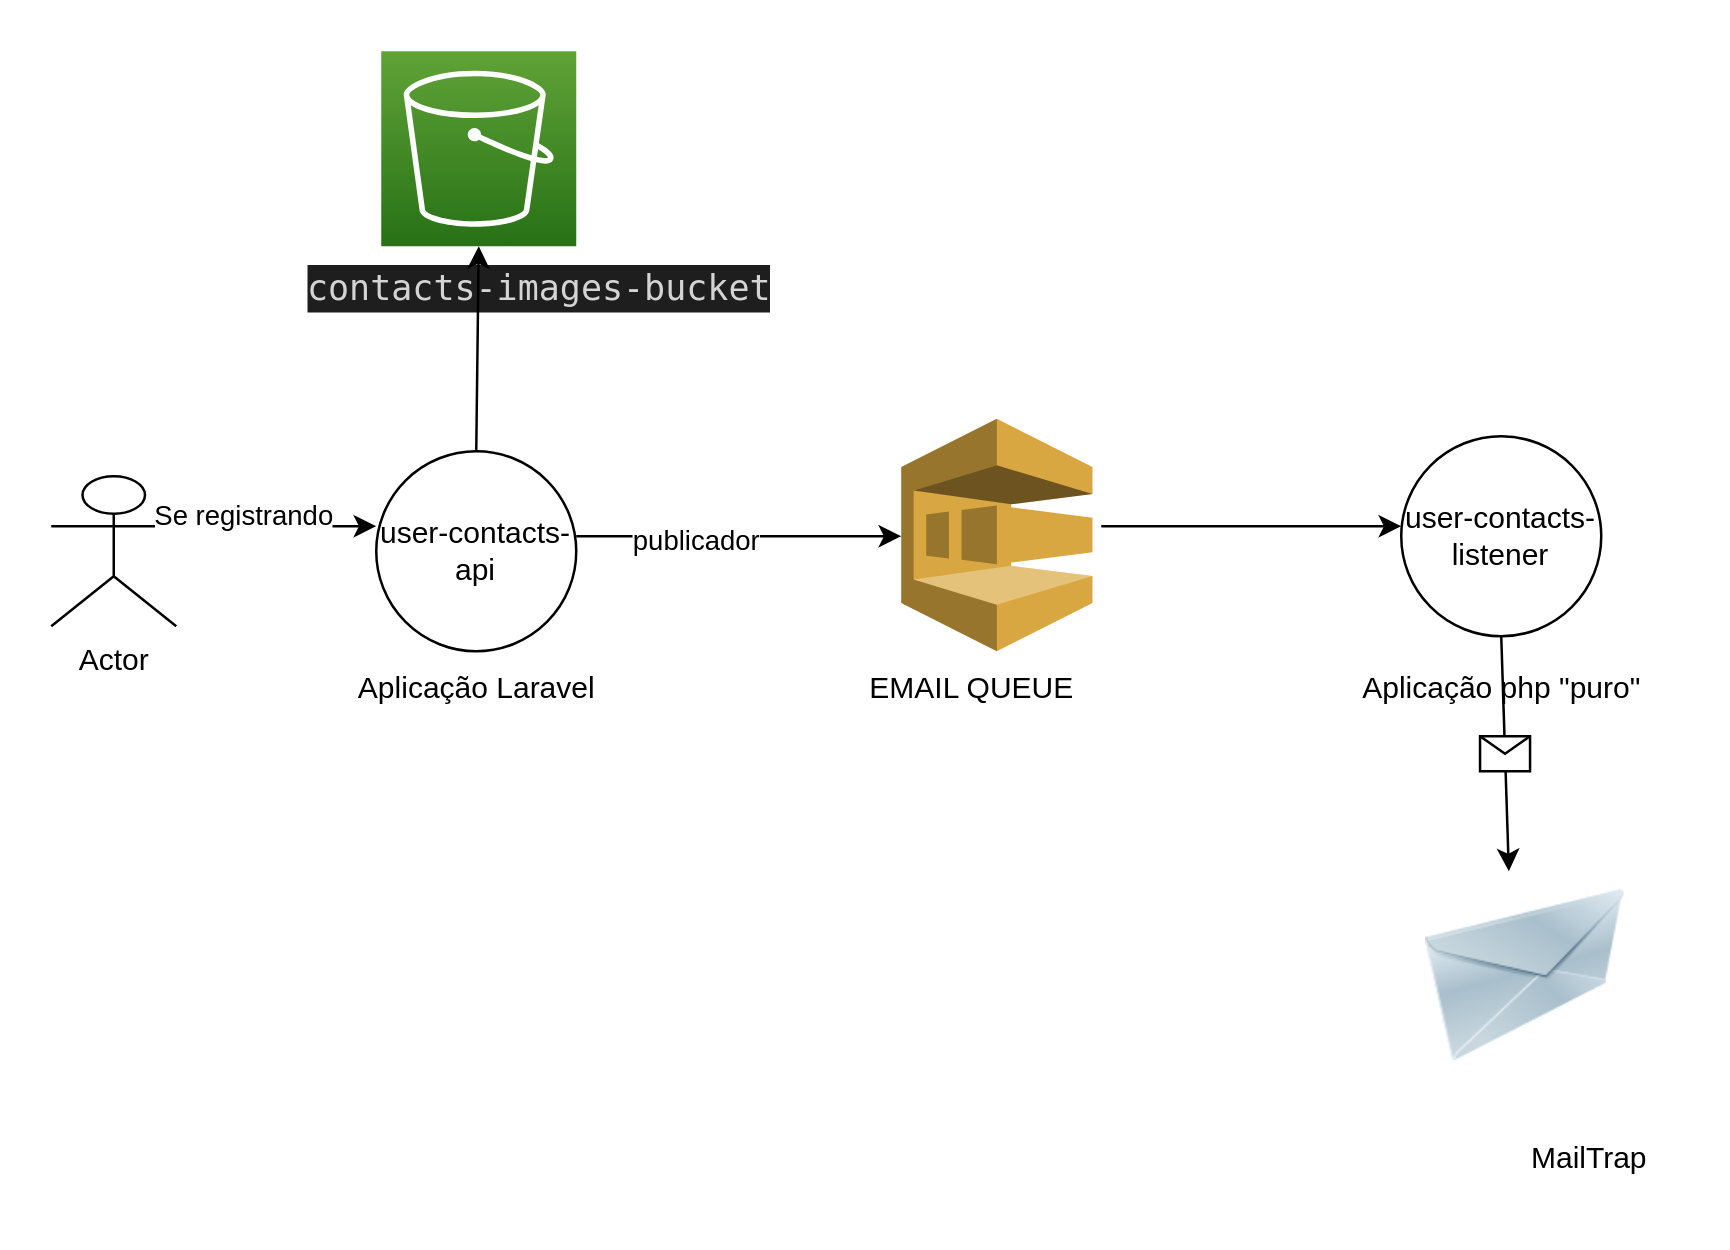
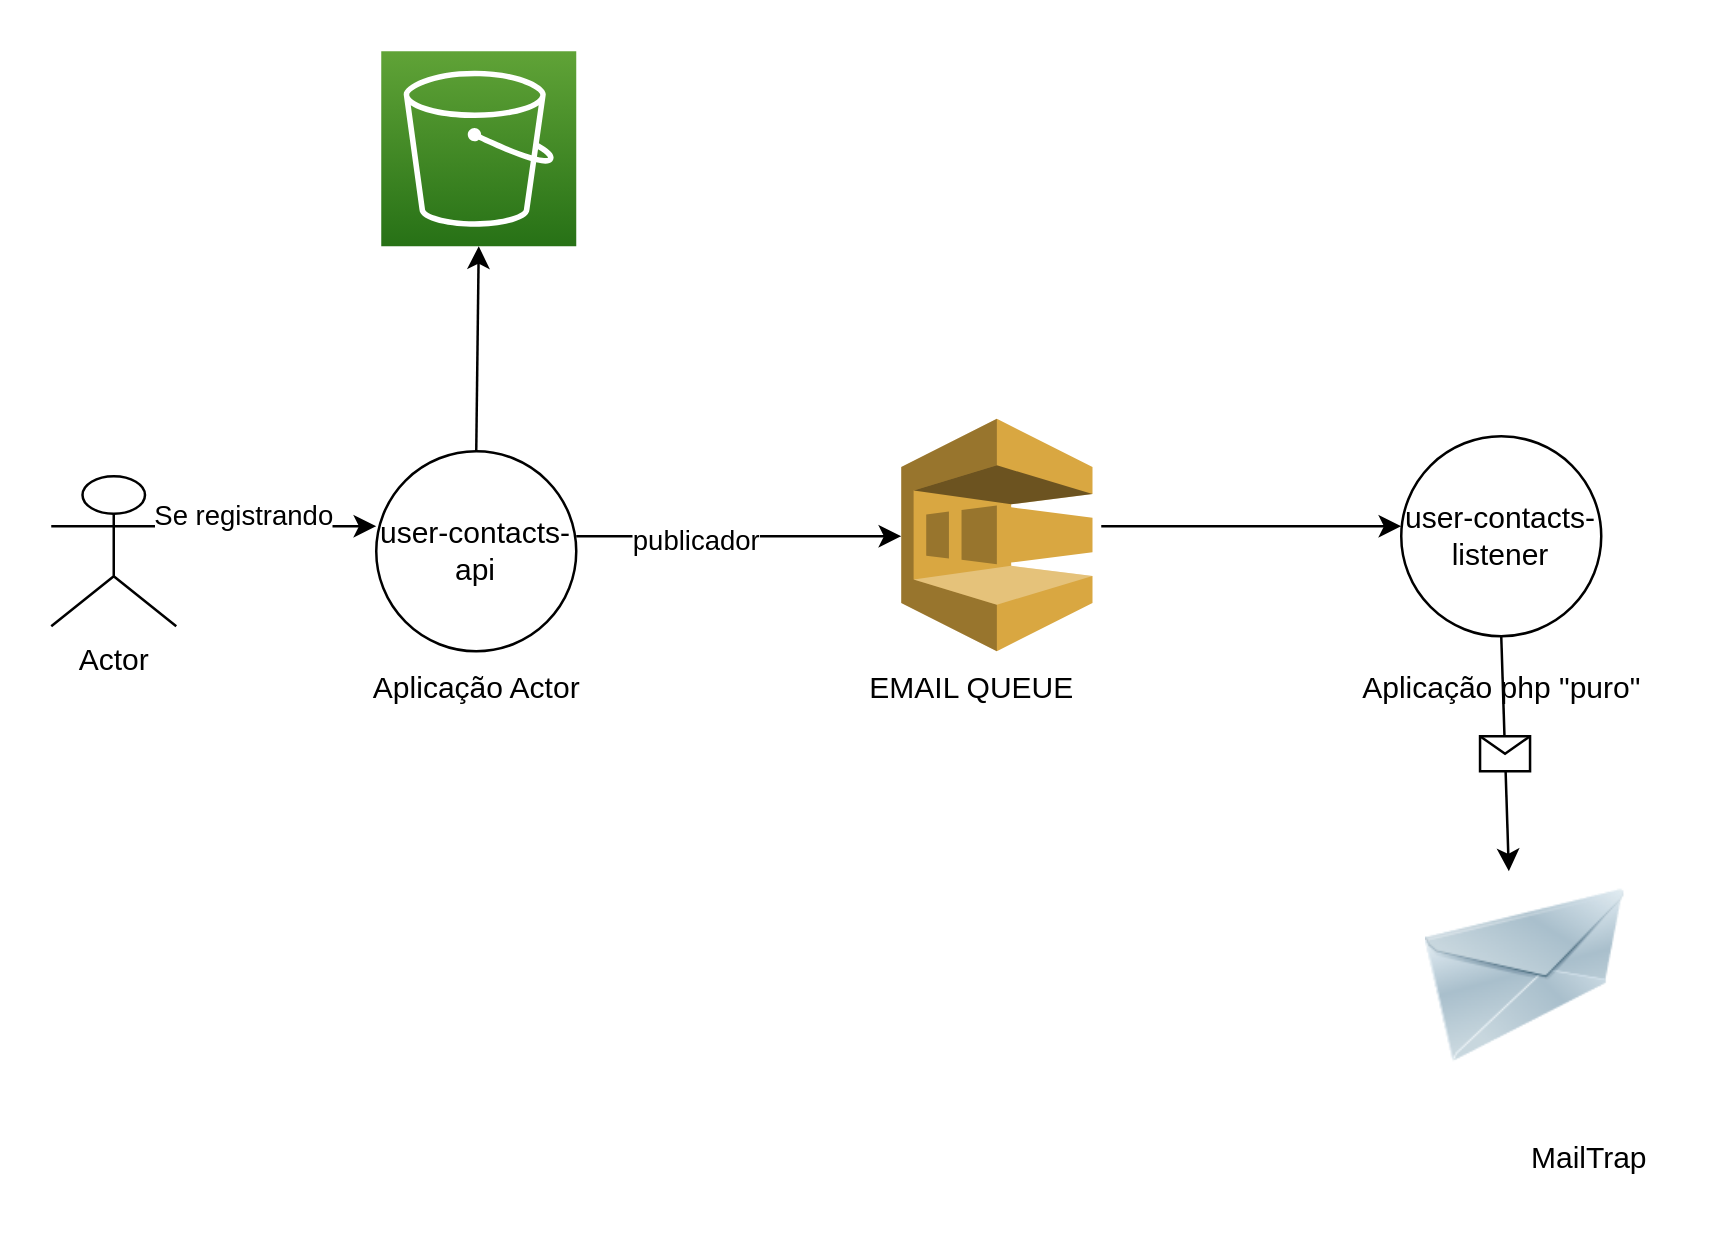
(539, 289) -> none
(478, 689) -> (478, 689)
